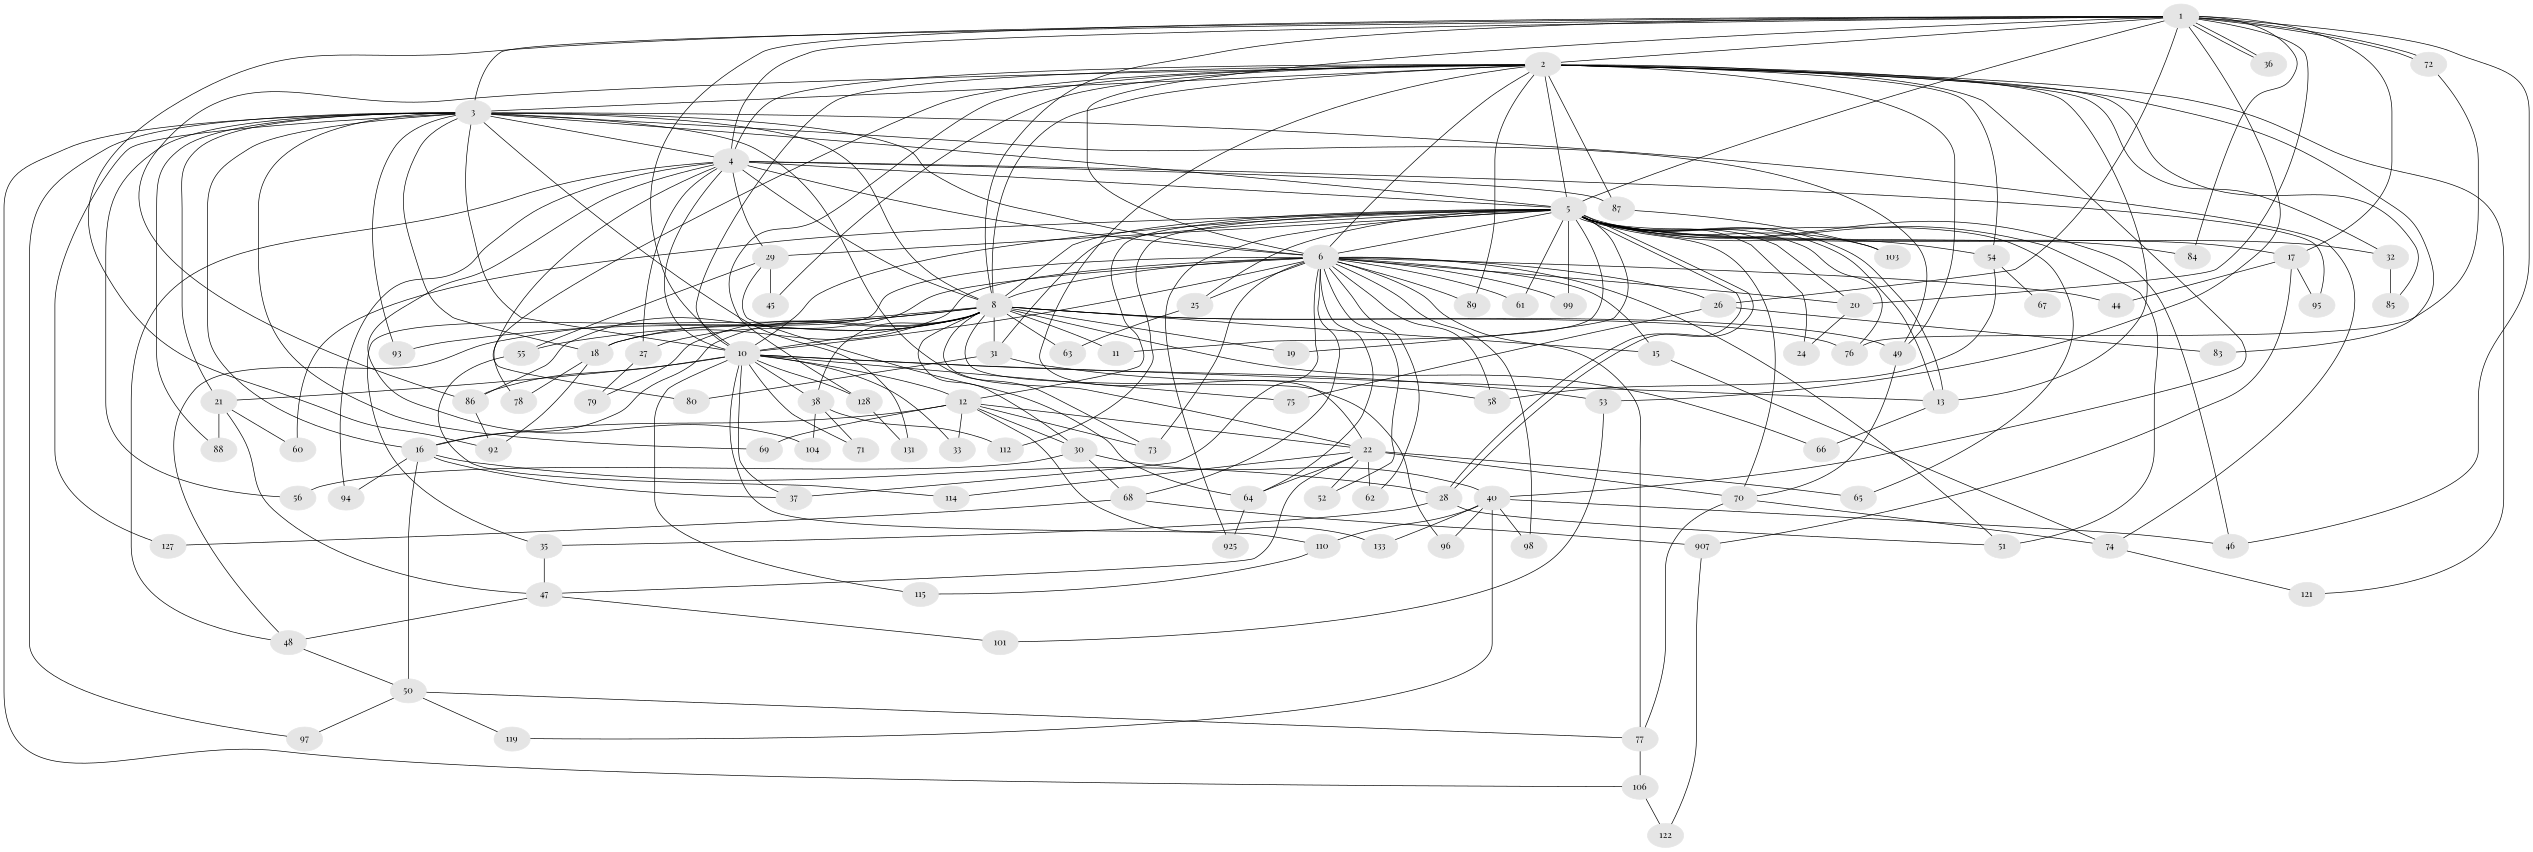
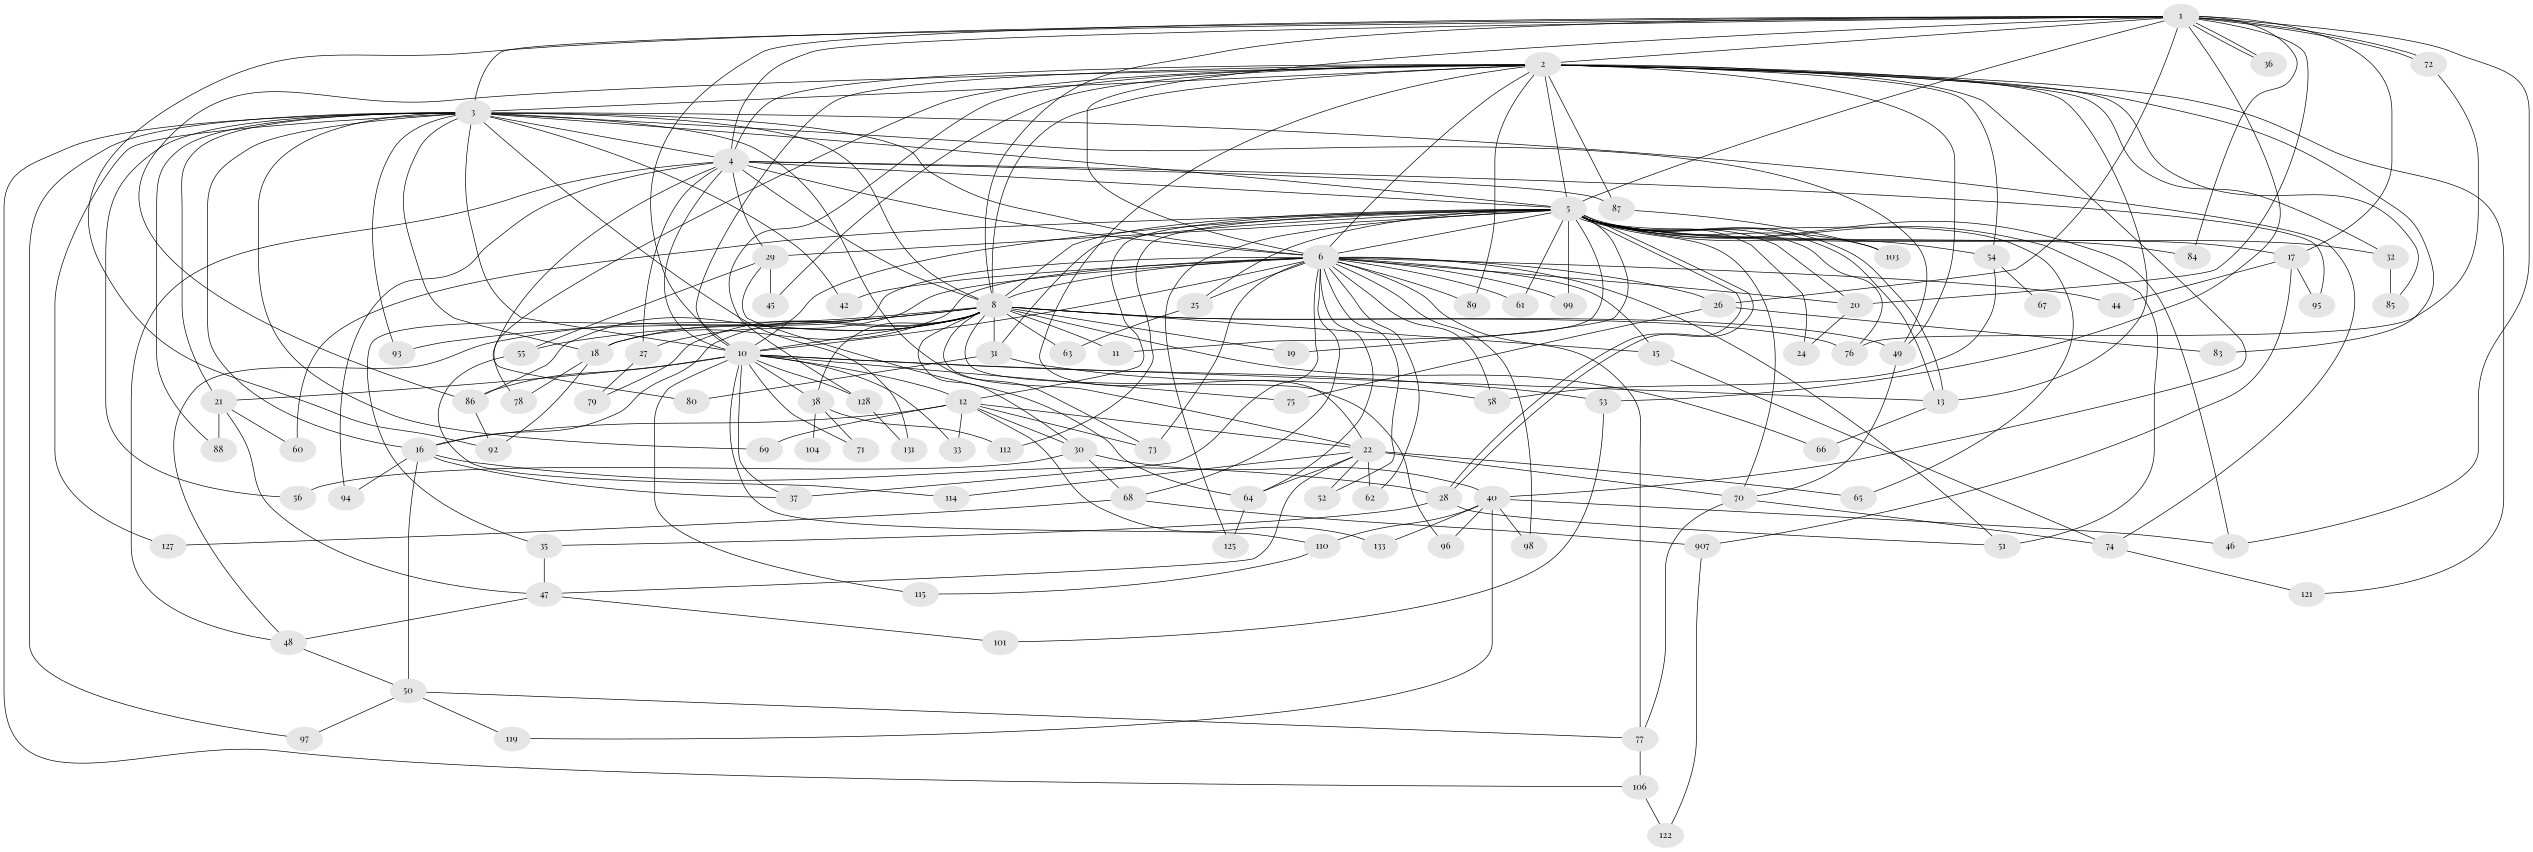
none -> (844, 305)
(381, 378) -> none
(1230, 546) -> (1230, 546)
